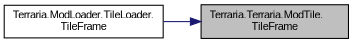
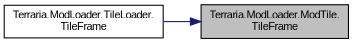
(275, 22) -> (275, 22)
